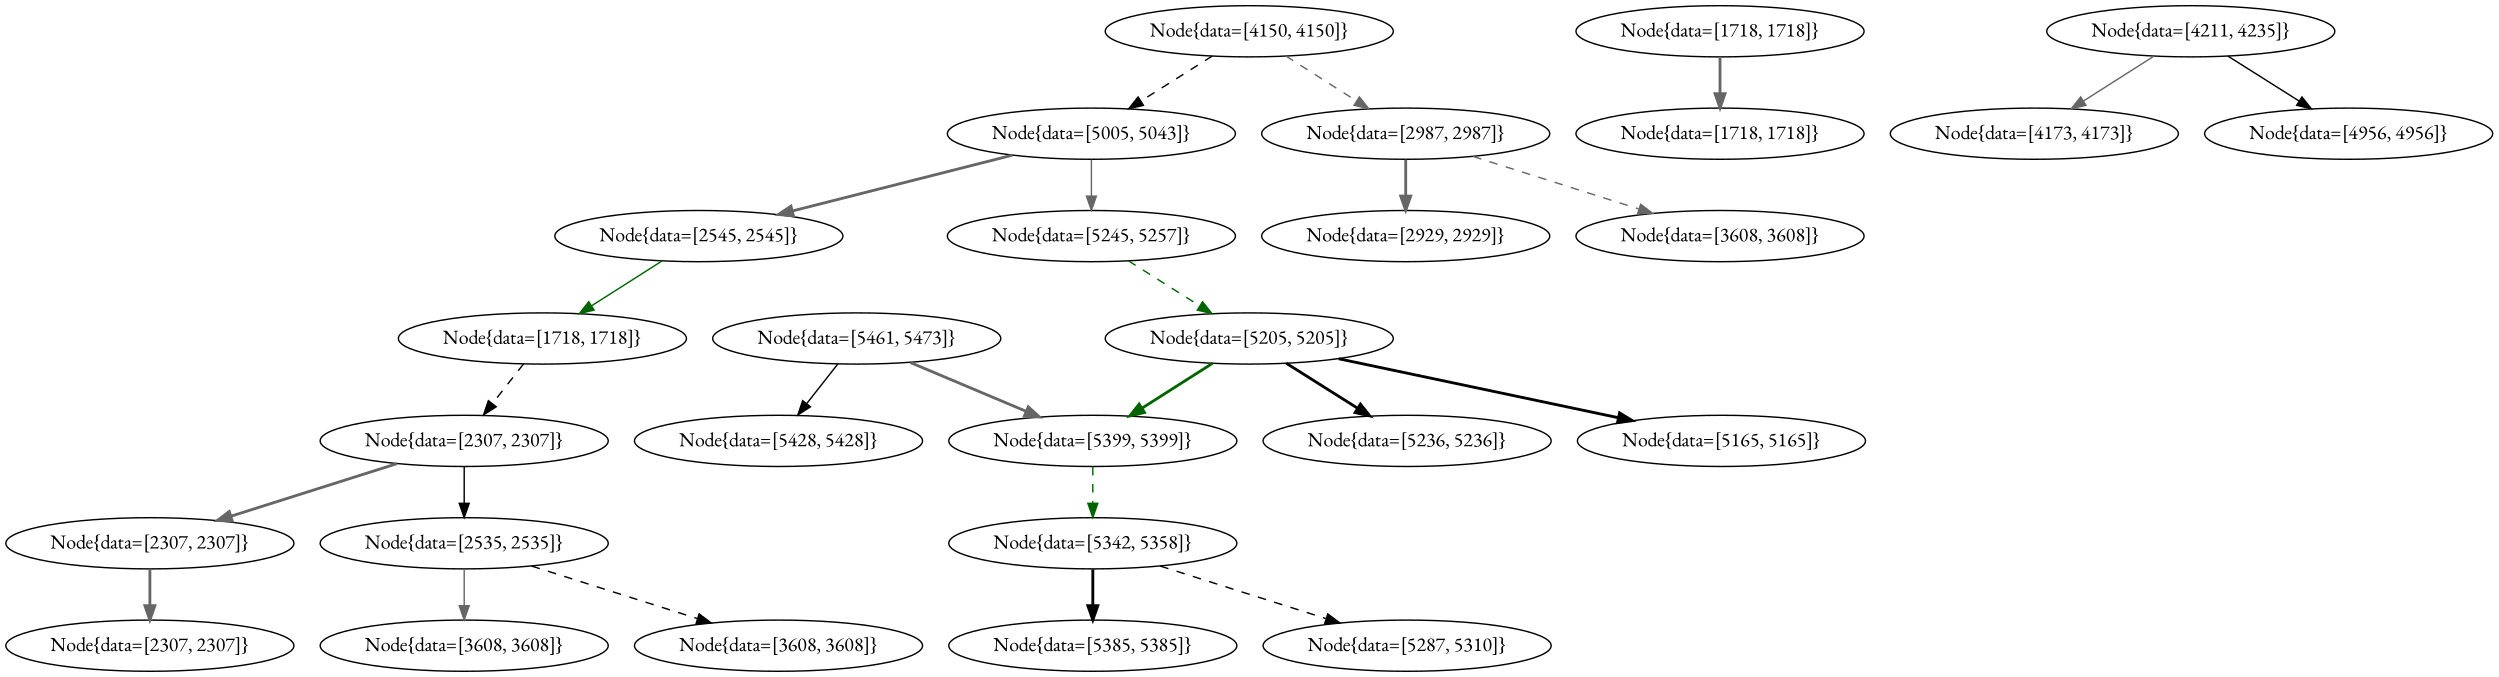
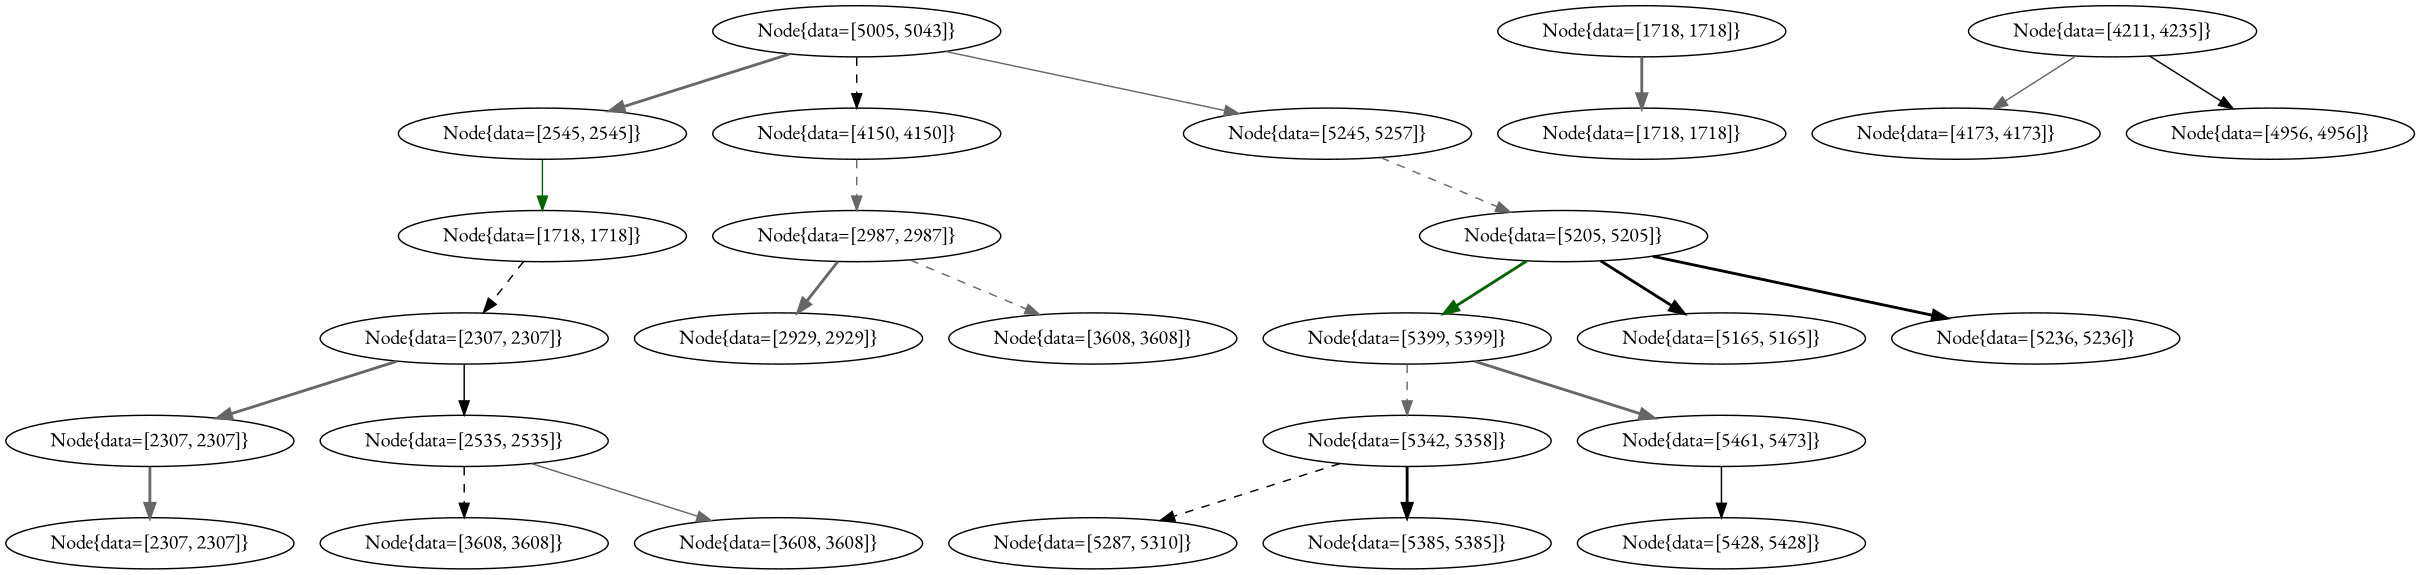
(1177, 78) -> (857, 76)
(1164, 283) -> (1439, 182)
(968, 387) -> (1557, 387)
(1093, 485) -> (1407, 383)
